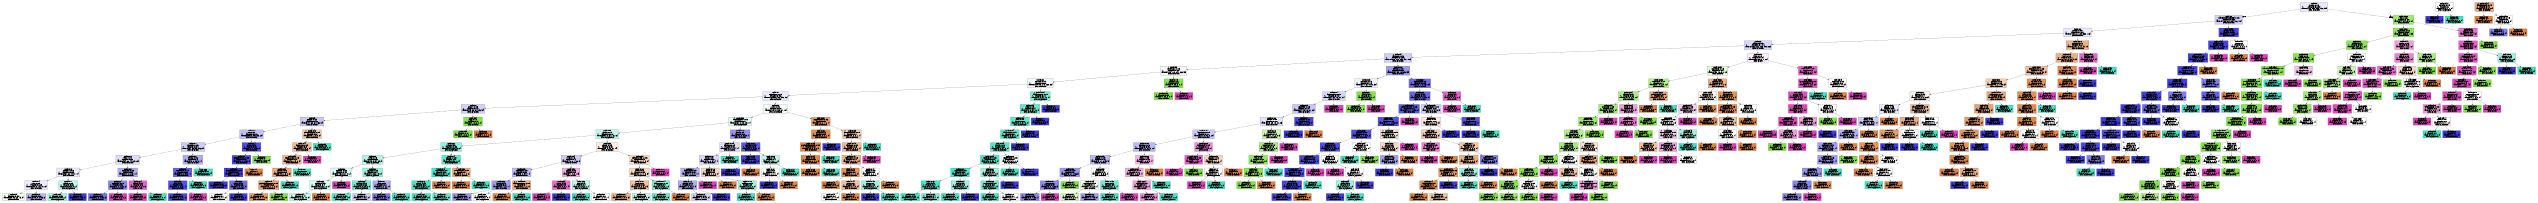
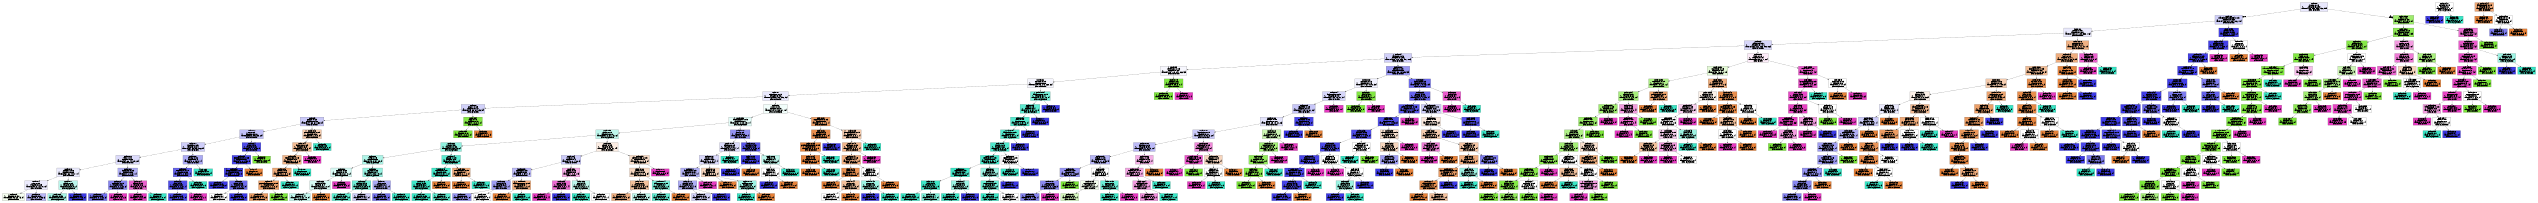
none -> (1768, 122)
(2307, 122) -> none
(1949, 133) -> (1949, 133)
(1449, 162) -> (1449, 162)
(254, 172) -> (254, 172)
(990, 196) -> (990, 196)
(1090, 197) -> none
